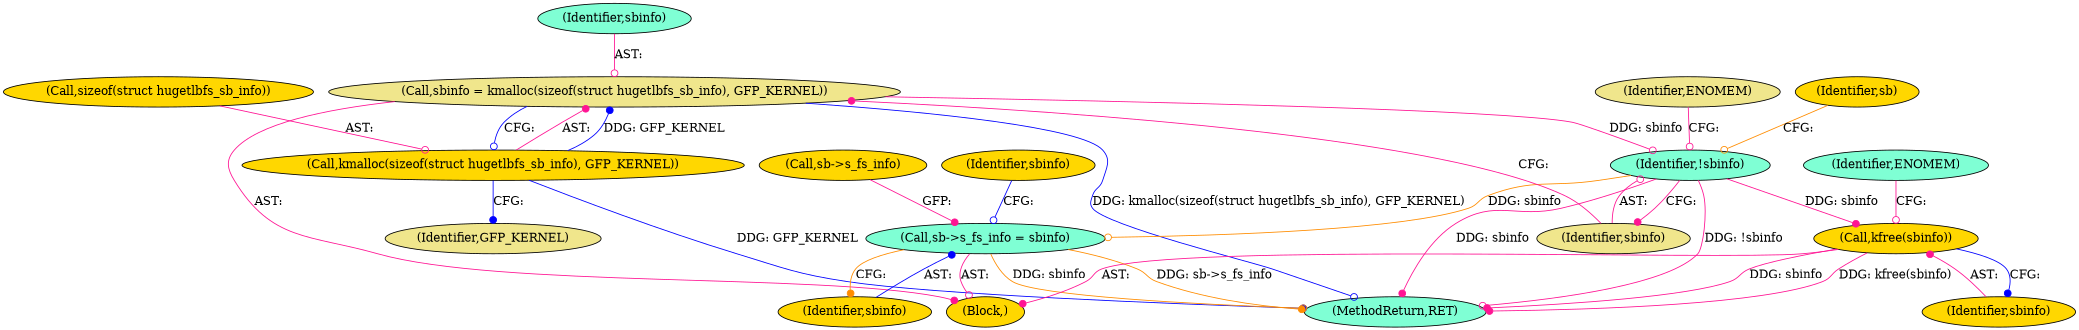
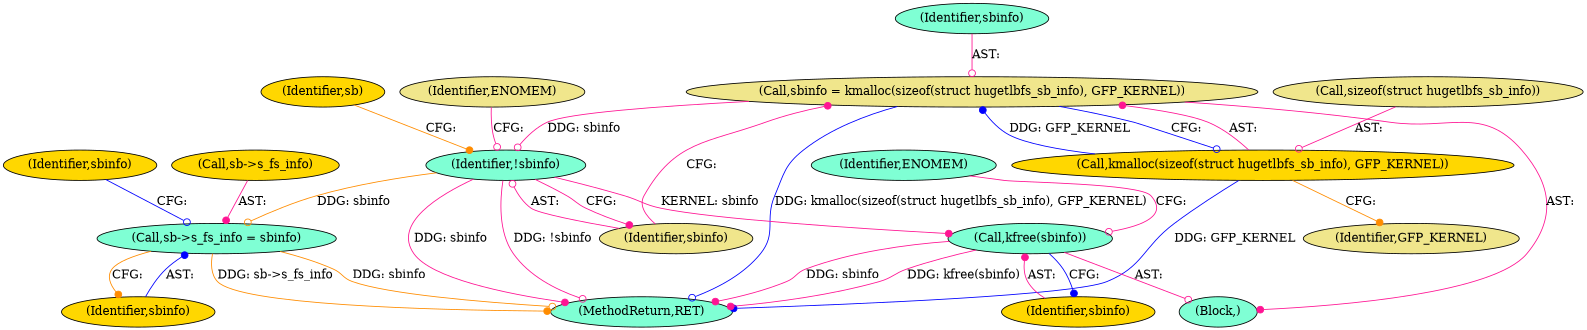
(158, 92) -> (1428, 92)
(1778, 127) -> (410, 127)
(493, 199) -> (1334, 201)
(939, 202) -> (255, 202)
(1842, 202) -> (710, 202)
(1896, 239) -> (1030, 239)
(1448, 254) -> (1128, 277)
(960, 273) -> none
(985, 312) -> (1218, 312)
